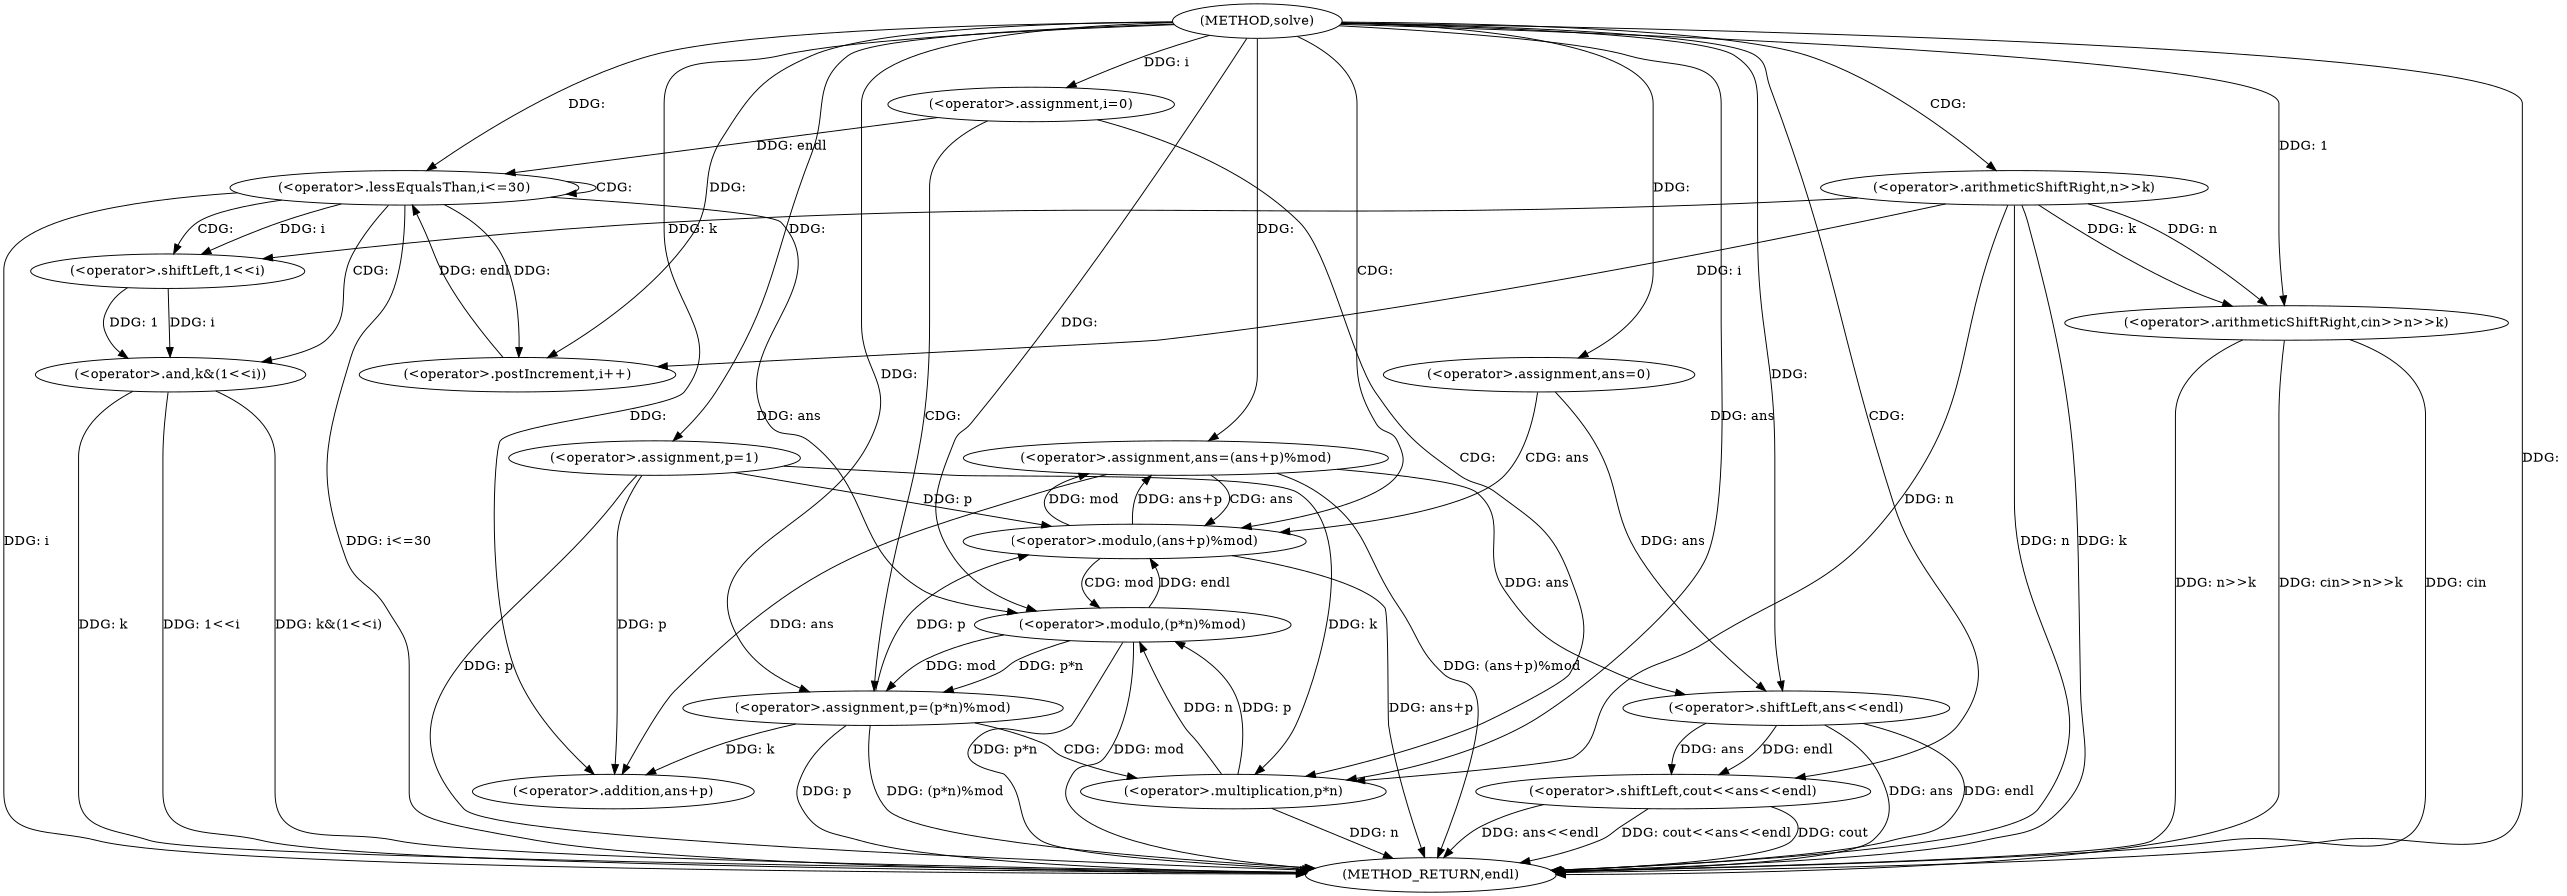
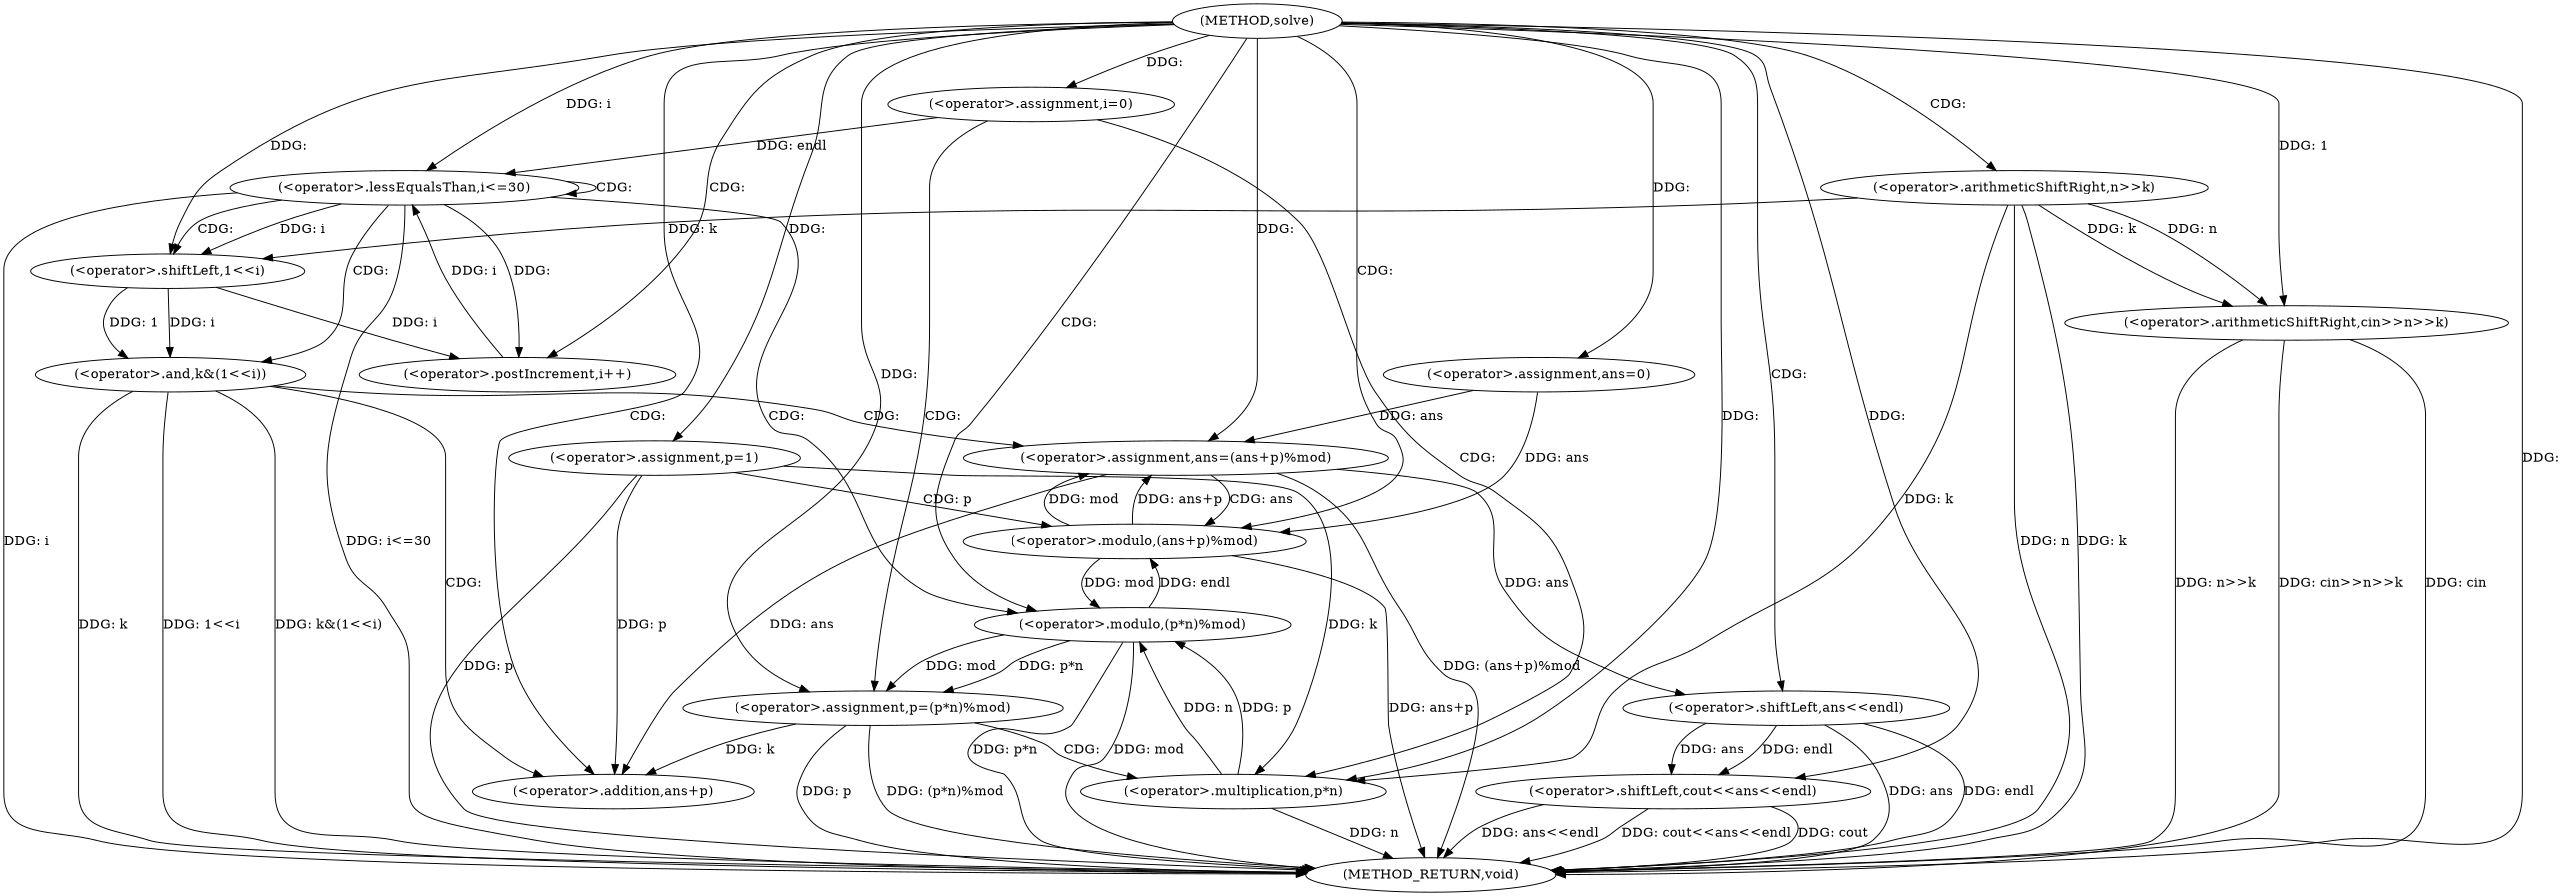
none -> (641, 51)
(1167, 63) -> (1167, 63)
(589, 104) -> (589, 104)
(730, 188) -> (730, 188)
(474, 271) -> (474, 271)
(1311, 320) -> (327, 321)
(1081, 323) -> (1081, 323)
(1792, 375) -> (1792, 375)
none -> (646, 393)
(650, 416) -> (650, 416)
(789, 416) -> (789, 416)
(1743, 416) -> (1743, 416)
(1889, 416) -> (1889, 416)
(1557, 458) -> (1557, 458)
(948, 500) -> (948, 500)
(1929, 500) -> (1929, 500)
none -> (446, 537)
(1636, 551) -> (1364, 415)
(1119, 583) -> (1119, 583)
(924, 601) -> none
(1431, 875) -> (1431, 875)
